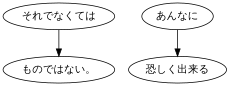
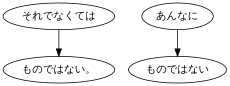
(178, 70) -> (178, 70)
